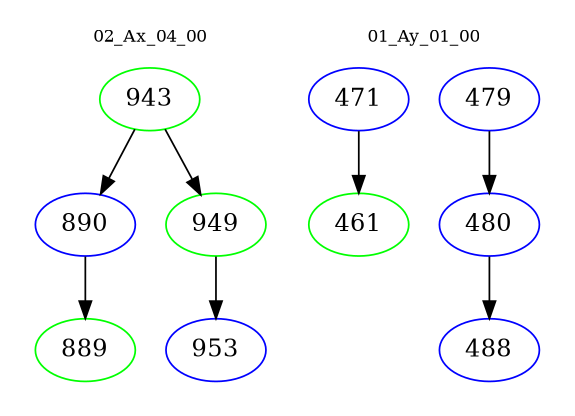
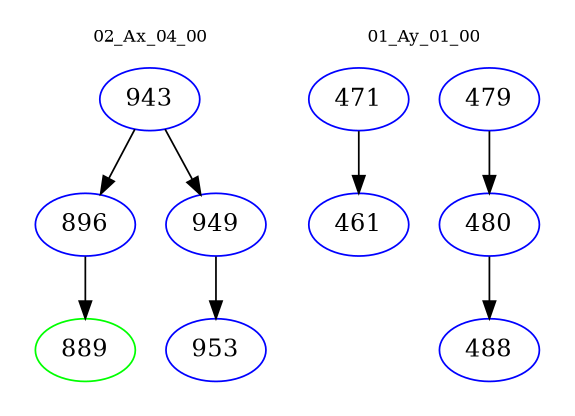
(150, 99) -> (150, 99)
(85, 225) -> (85, 225)
(216, 225) -> (216, 225)
(359, 225) -> (359, 225)
